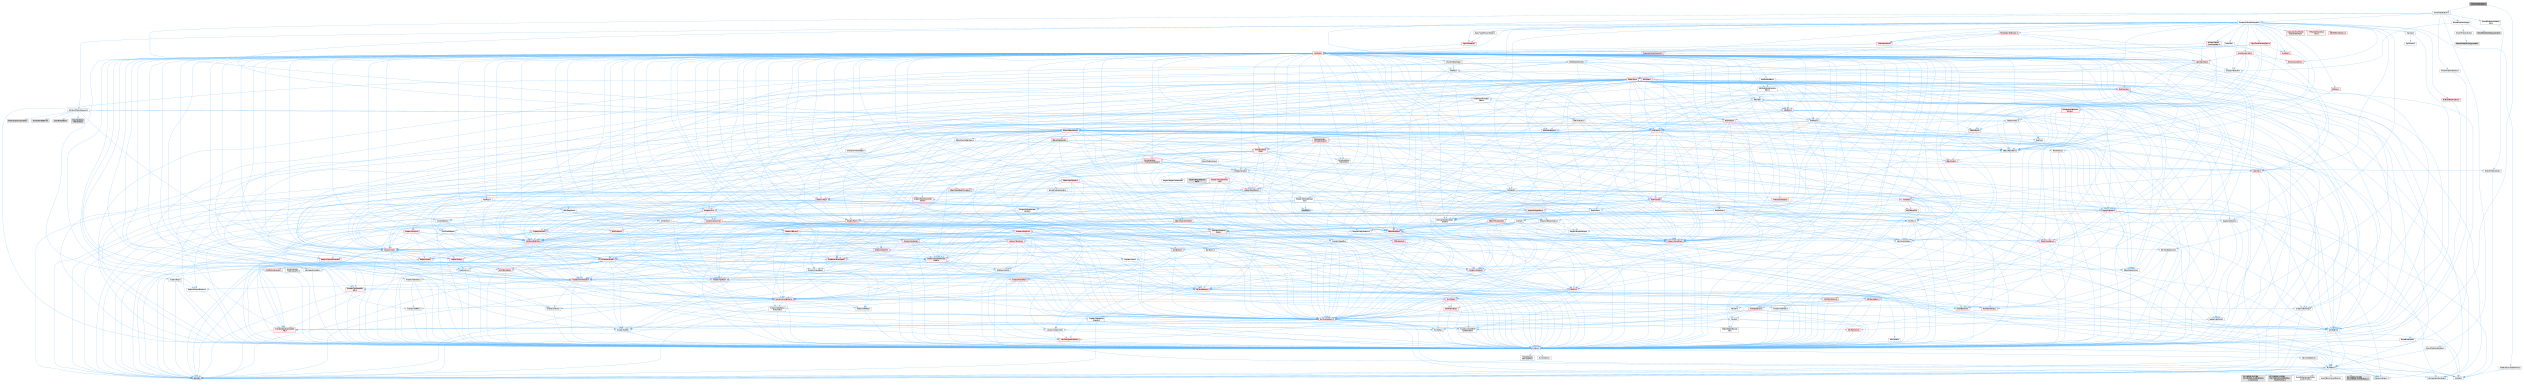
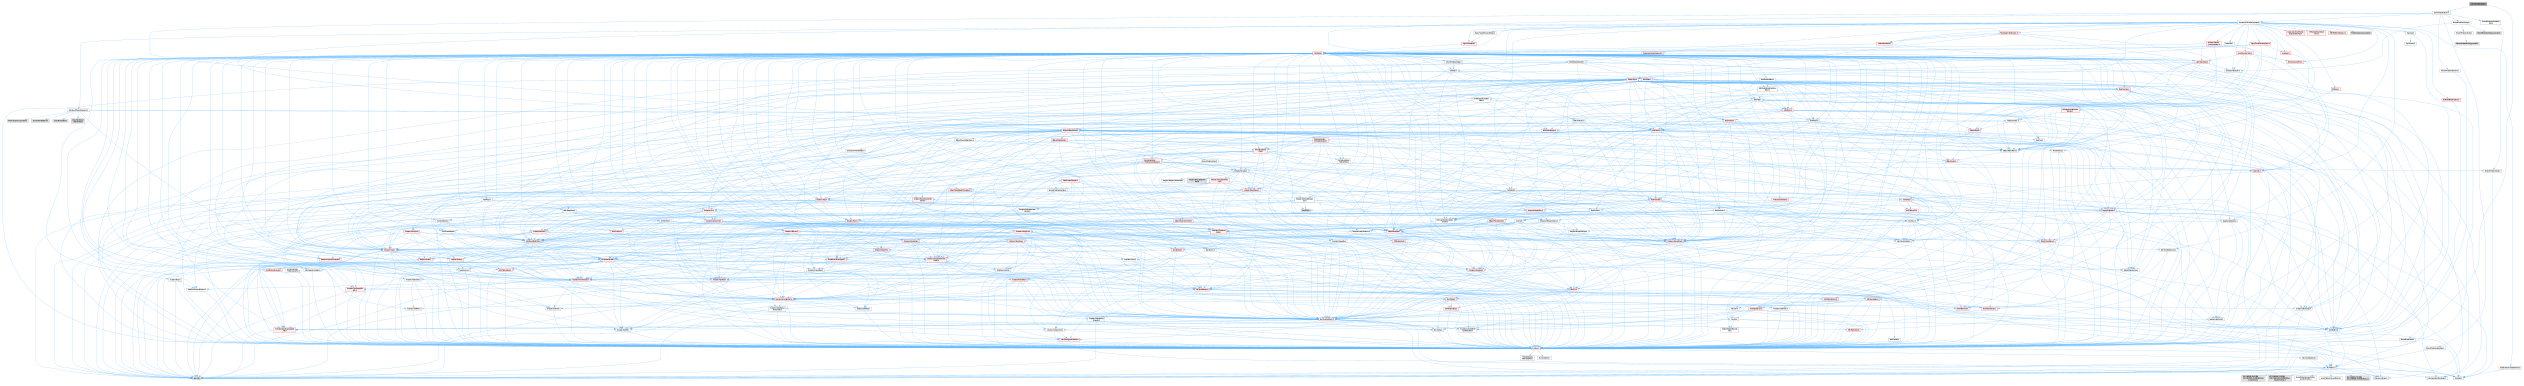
none -> (2361, 33)
